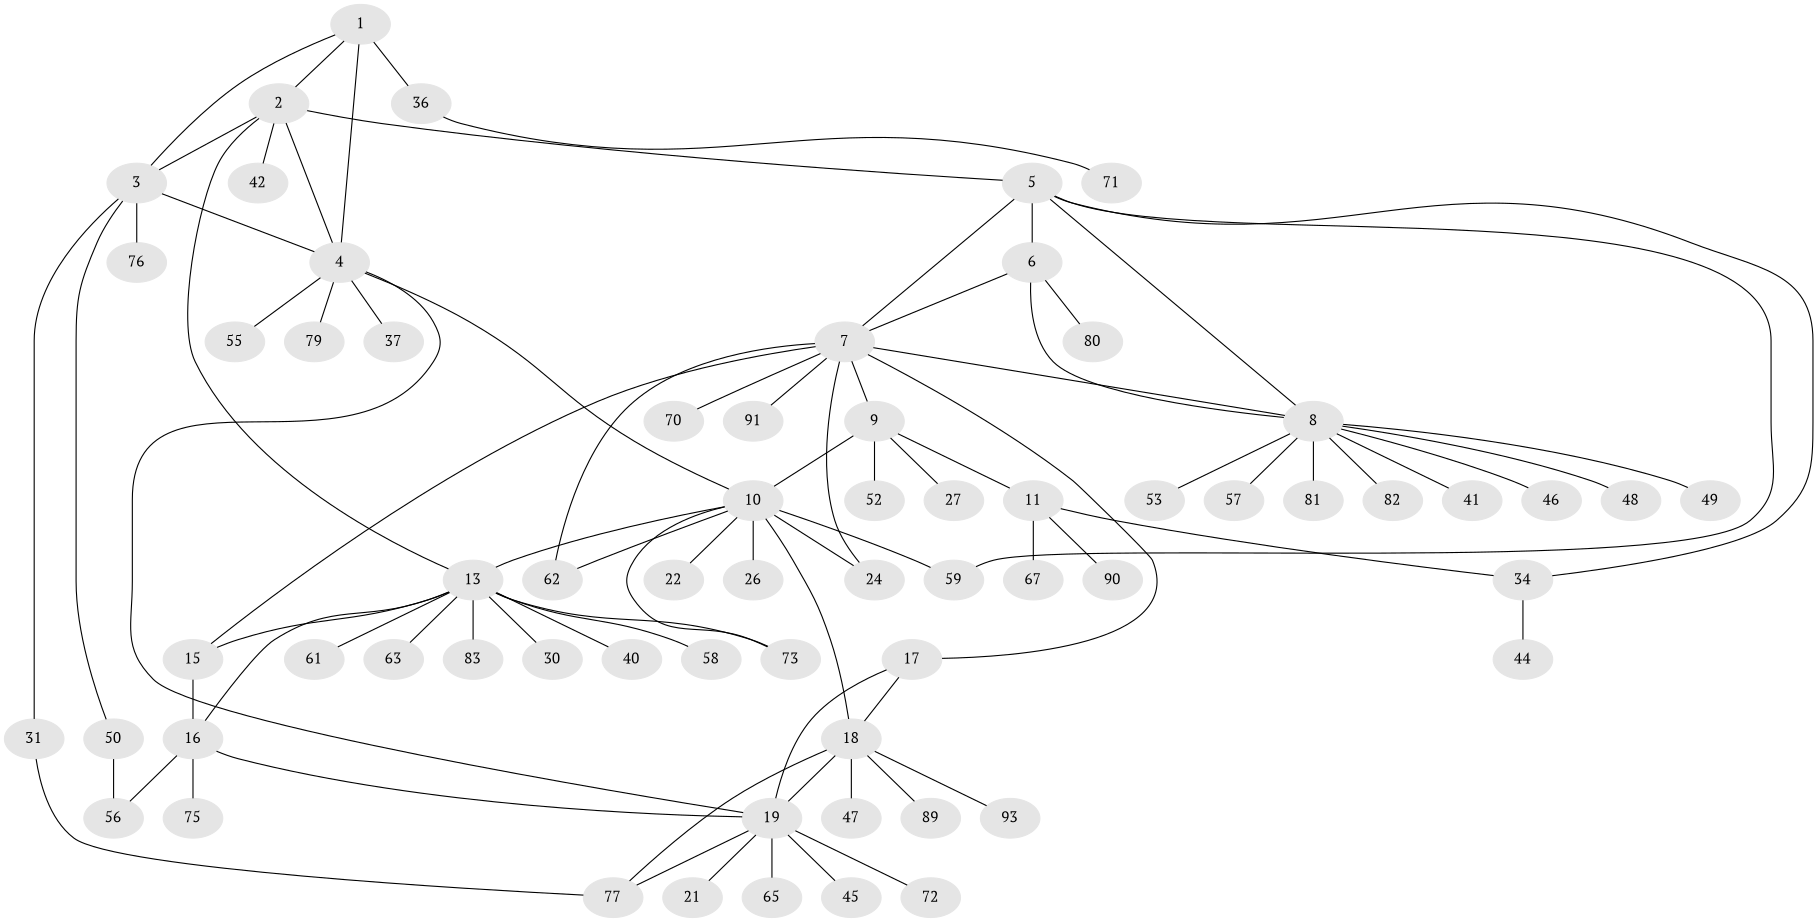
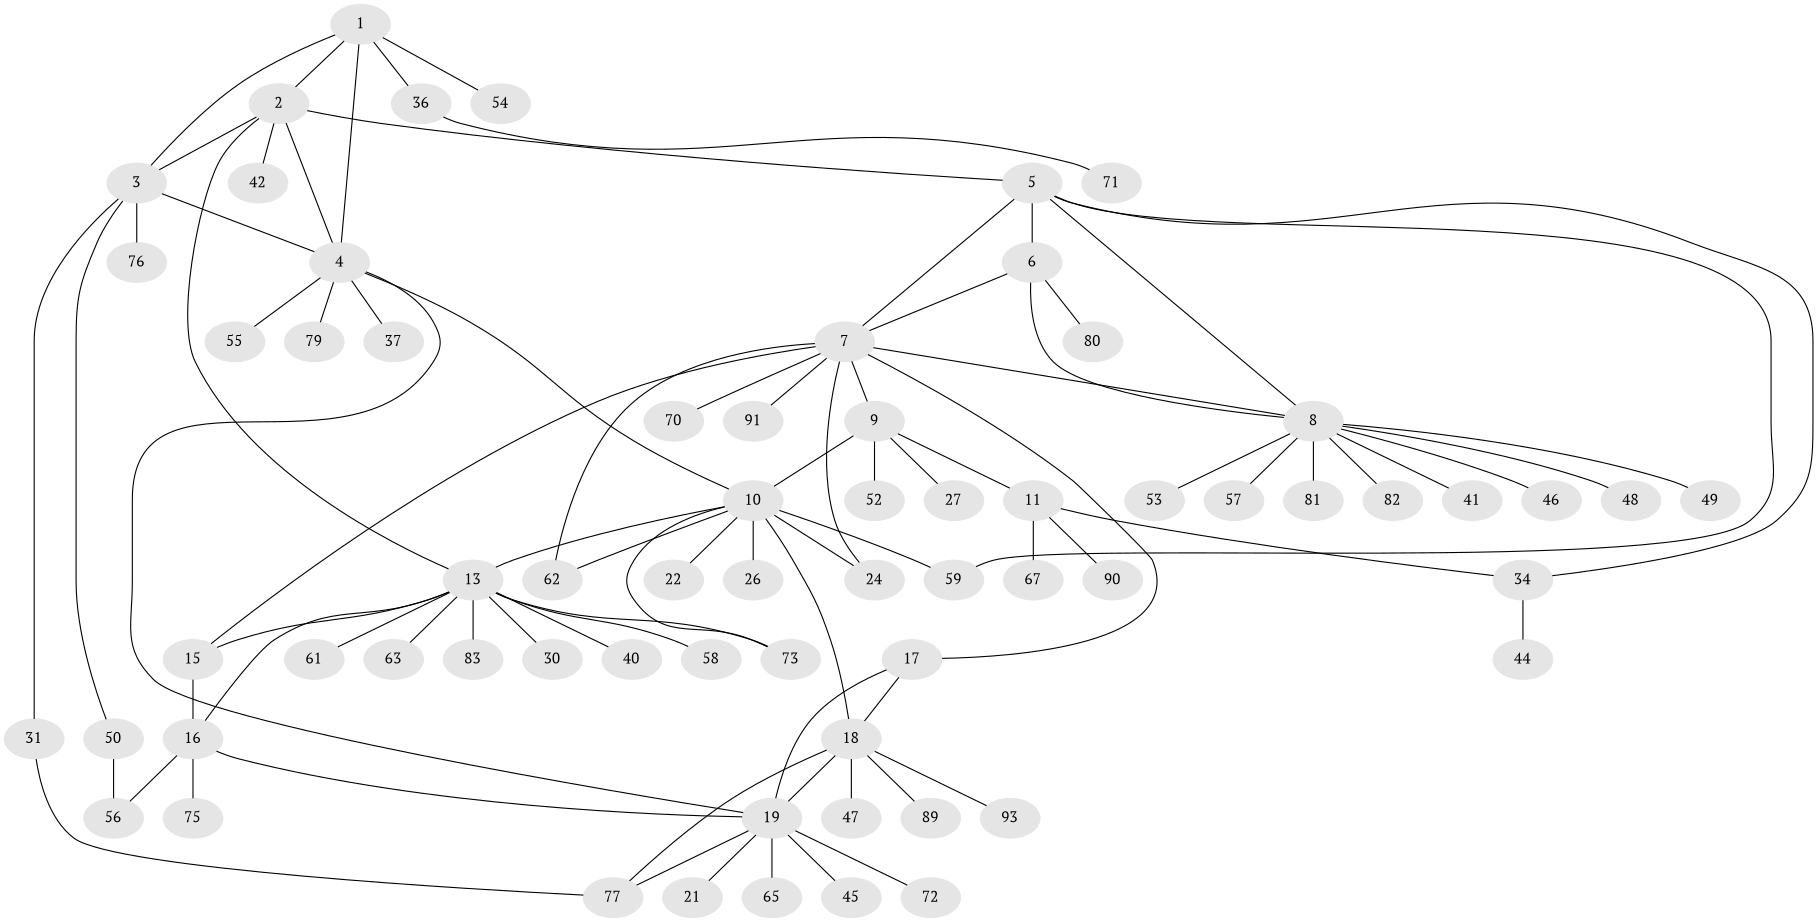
none -> (501, 104)
